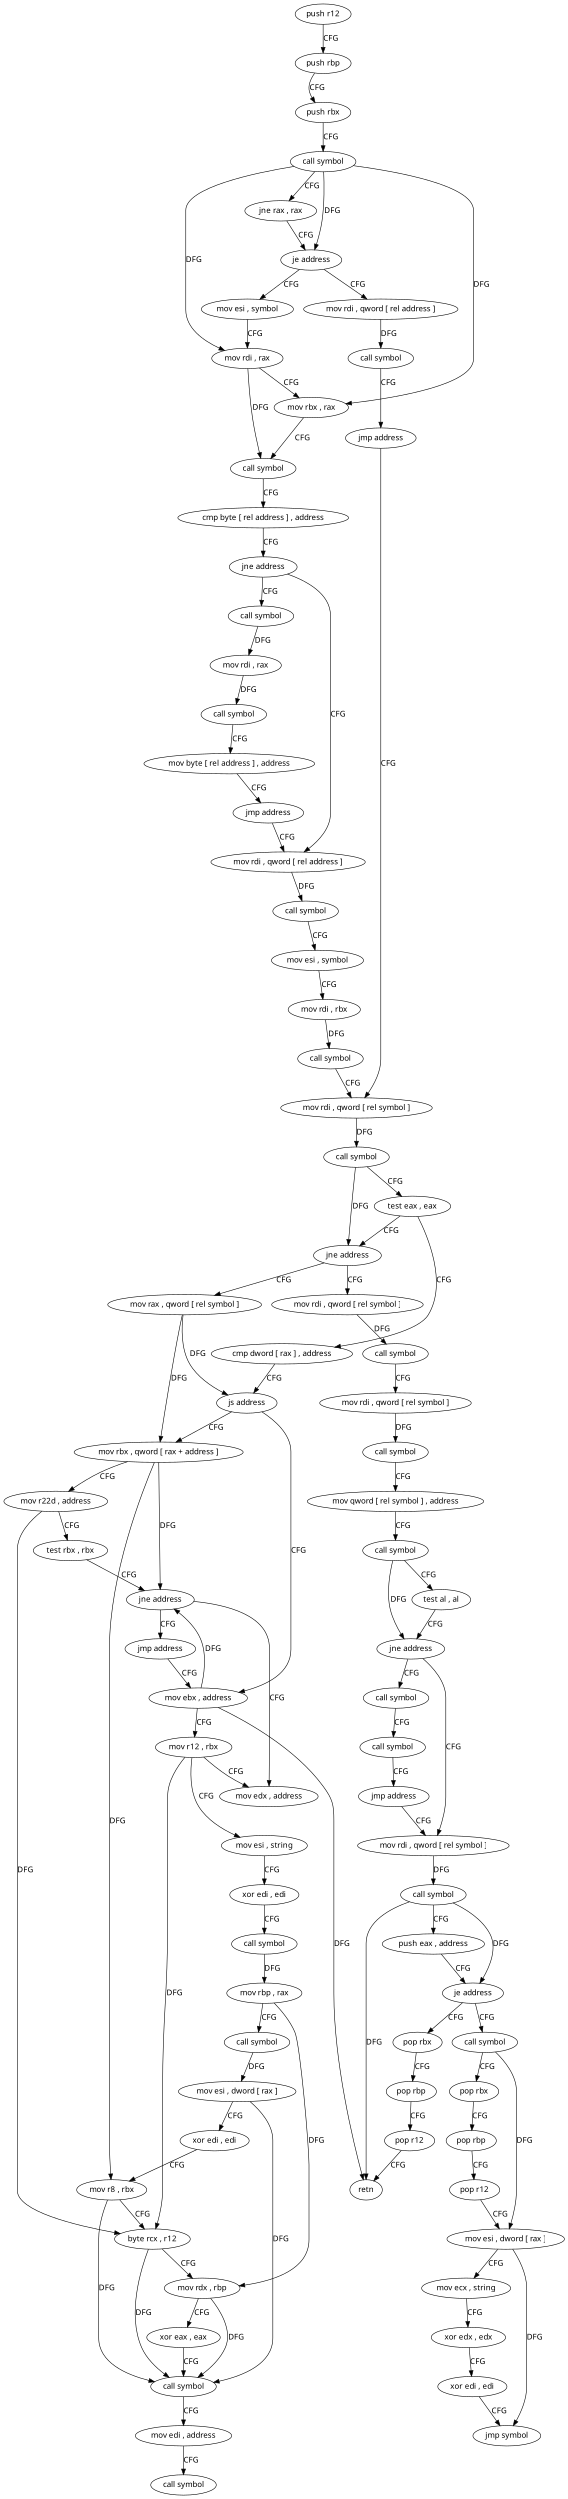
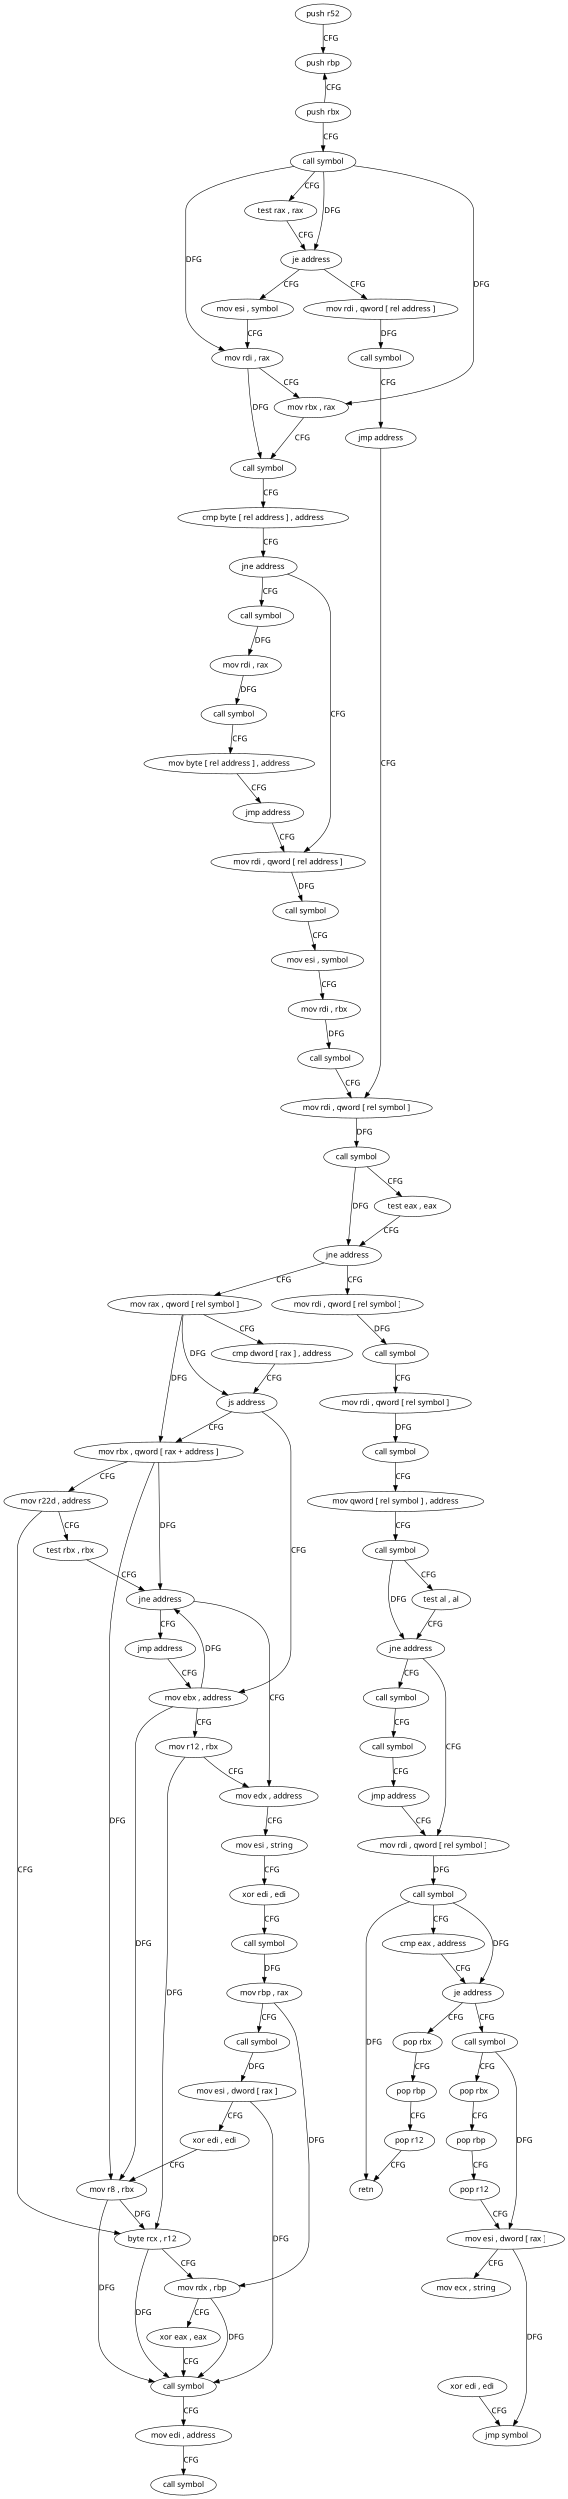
(323, 14) -> (323, 14)
(309, 85) -> (325, 91)
(281, 211) -> (281, 211)
(430, 1311) -> (231, 1328)
(198, 1805) -> (267, 1818)
(26, 1870) -> (26, 1870)
(334, 1914) -> (135, 1933)
(433, 1944) -> (433, 1944)
(143, 2214) -> (143, 2214)
(468, 2337) -> none
